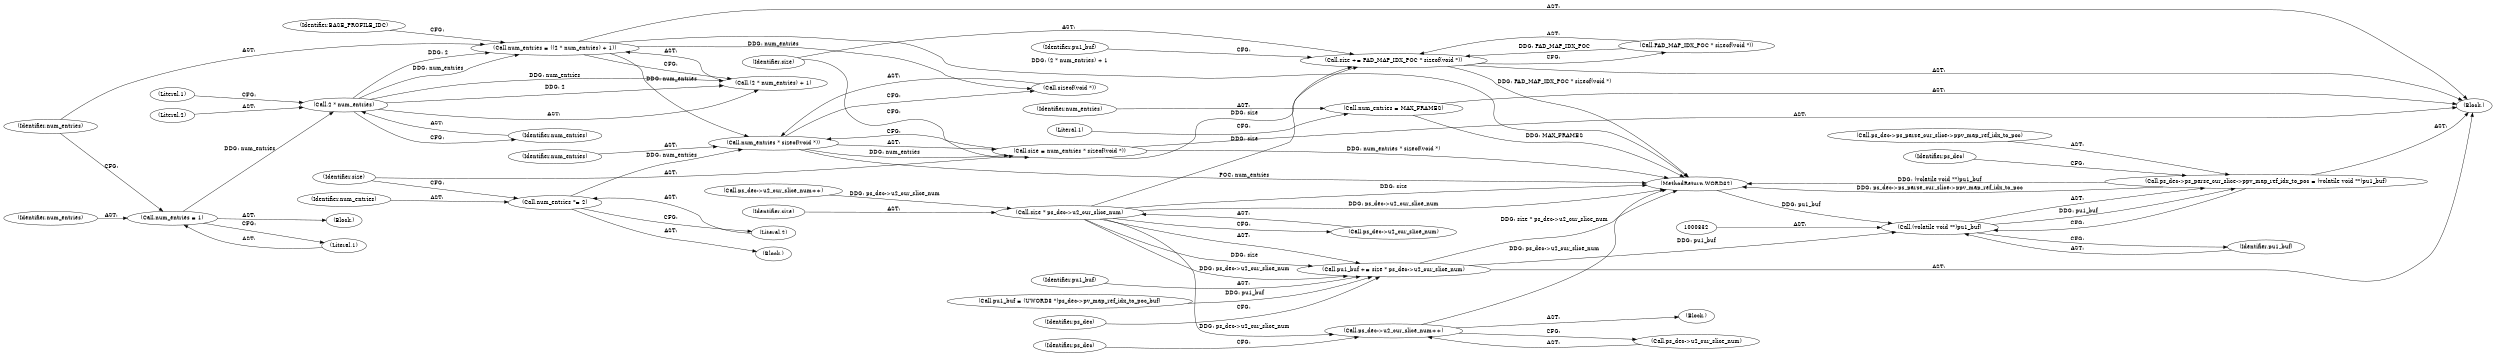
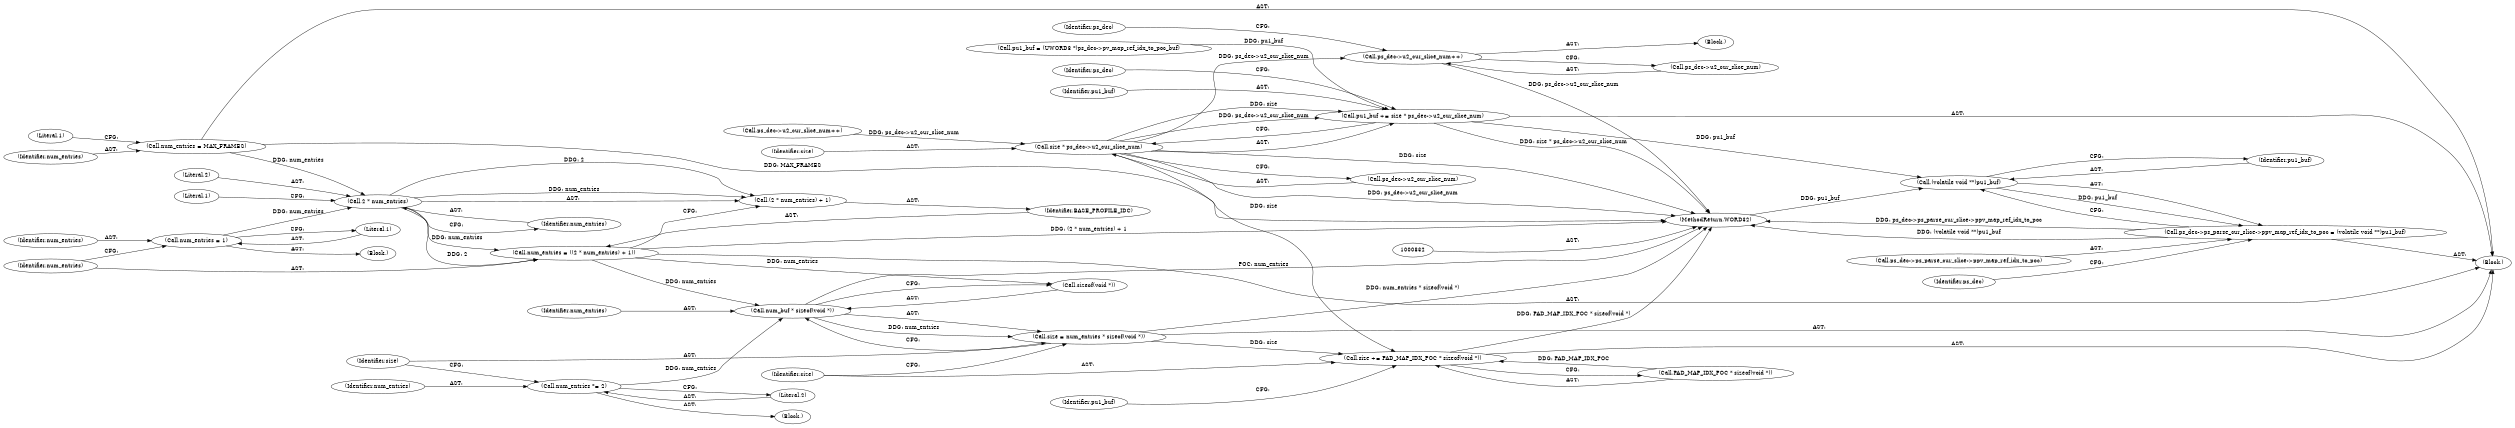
(438, 30) -> (793, 216)
(681, 57) -> (935, 206)
none -> (1266, 136)
(774, 143) -> (793, 311)
none -> (297, 169)
(1797, 228) -> (1564, 250)
